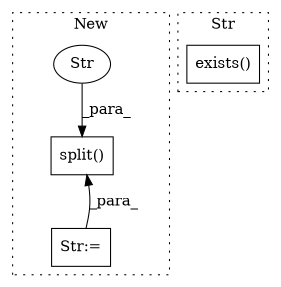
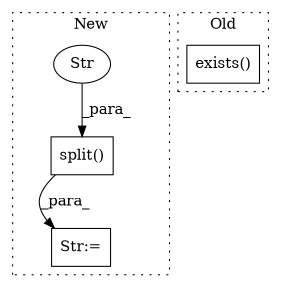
(223, 25) -> (223, 25)
(90, 207) -> (40, 196)
